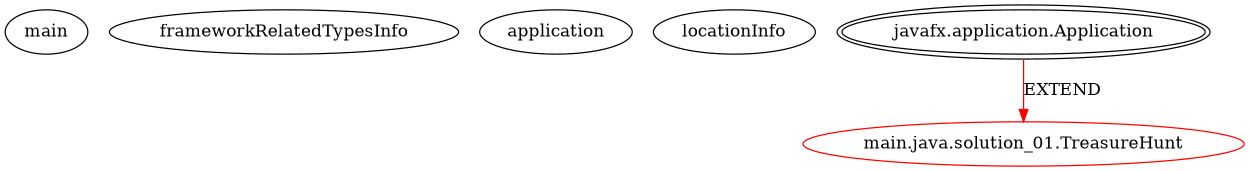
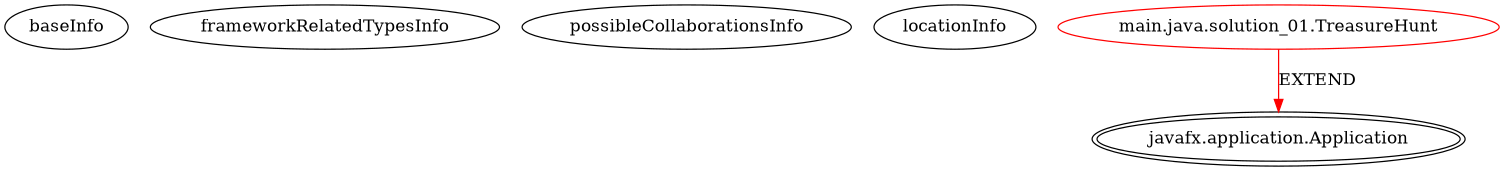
(47, 32) -> (67, 27)
(556, 32) -> (687, 27)
(1024, 84) -> (1279, 74)
